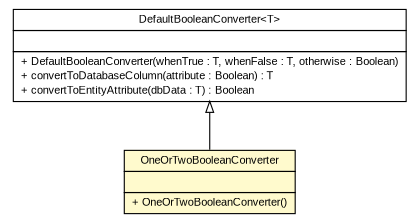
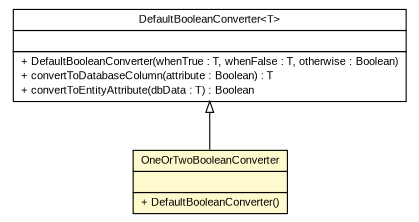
(210, 203) -> (210, 203)
